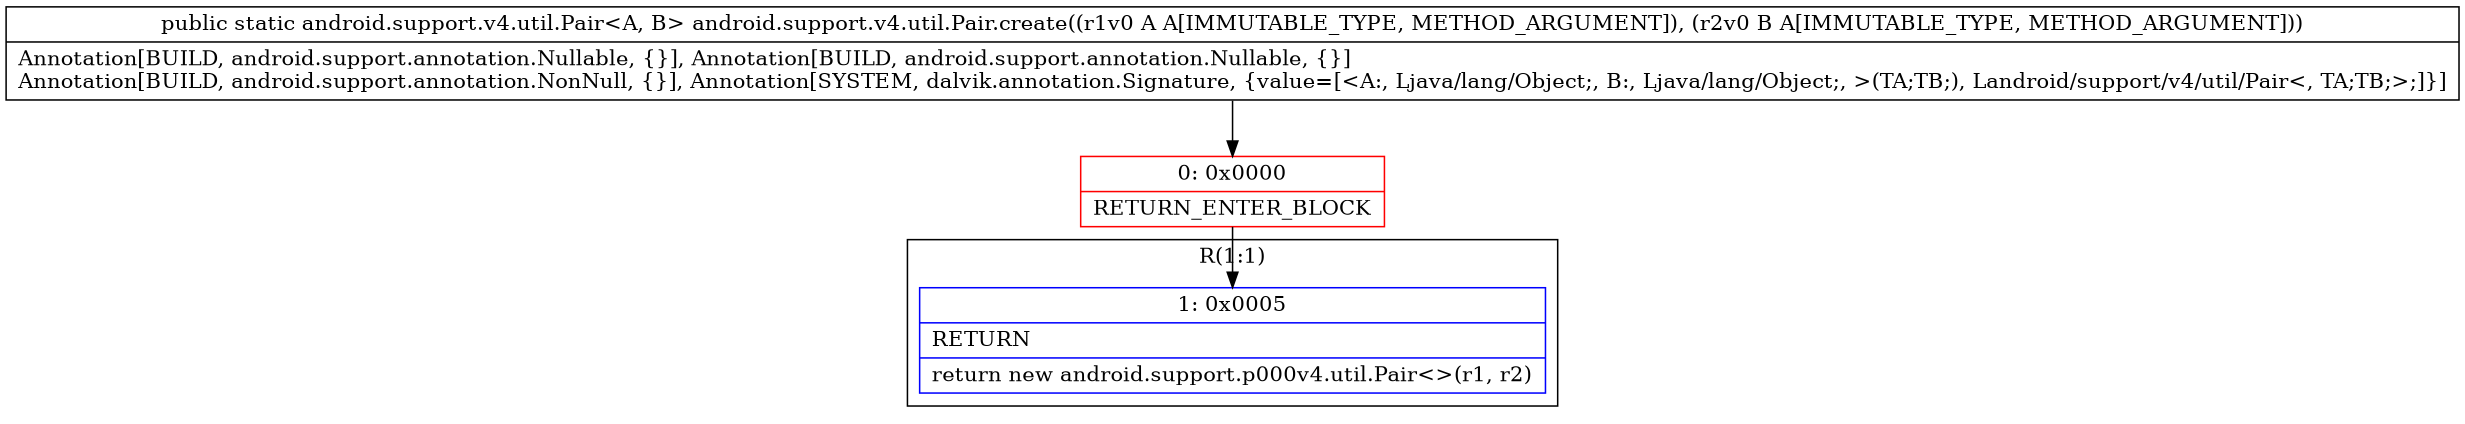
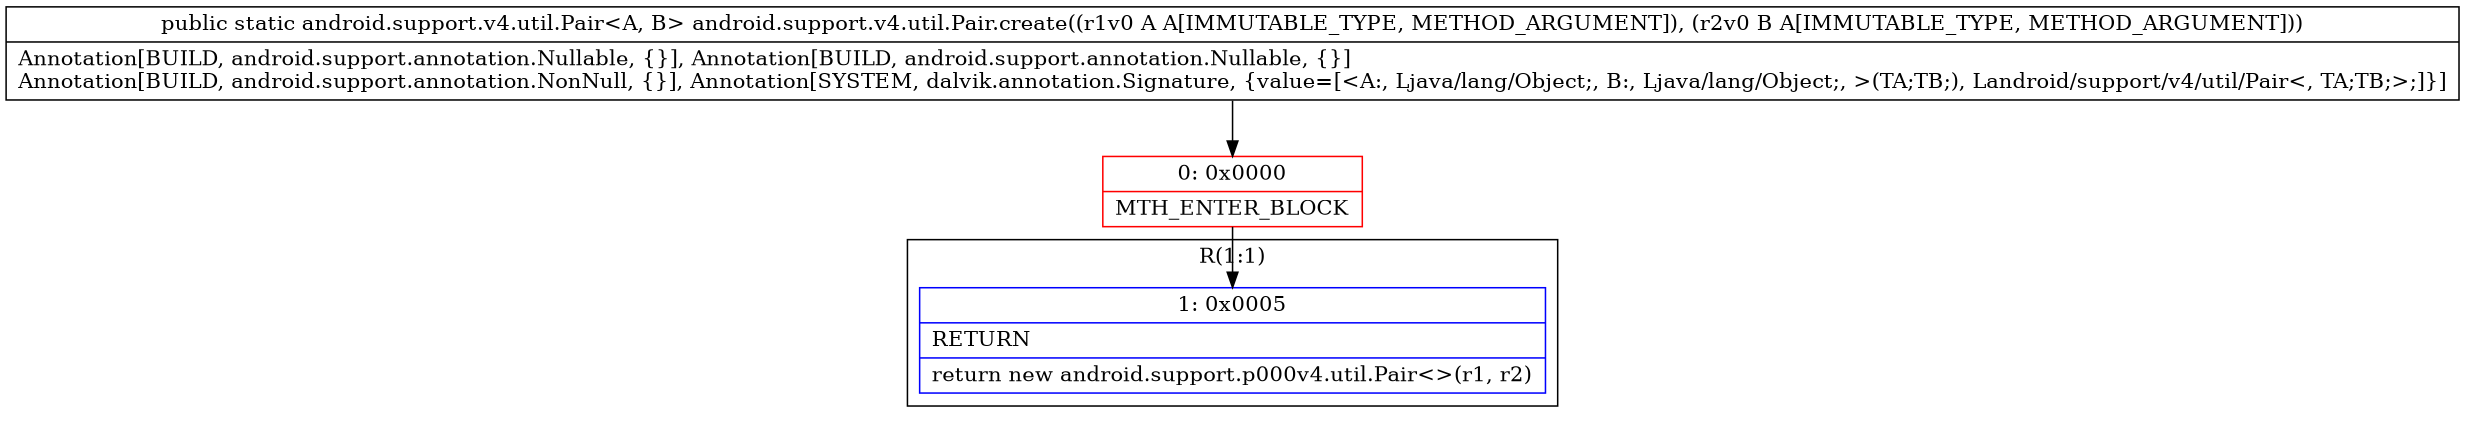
(1233, 208) -> (1233, 208)
